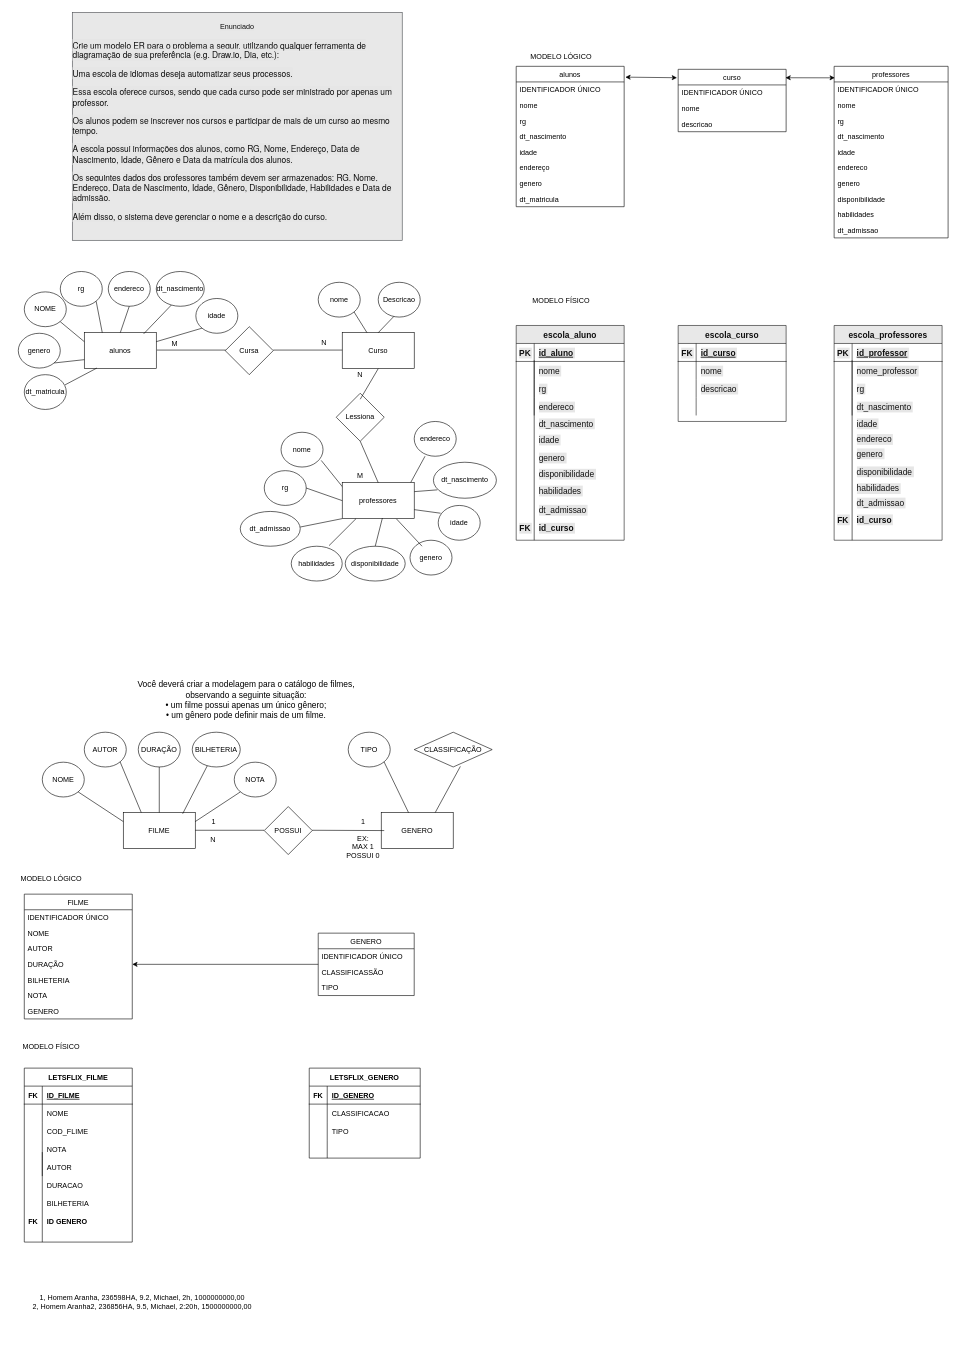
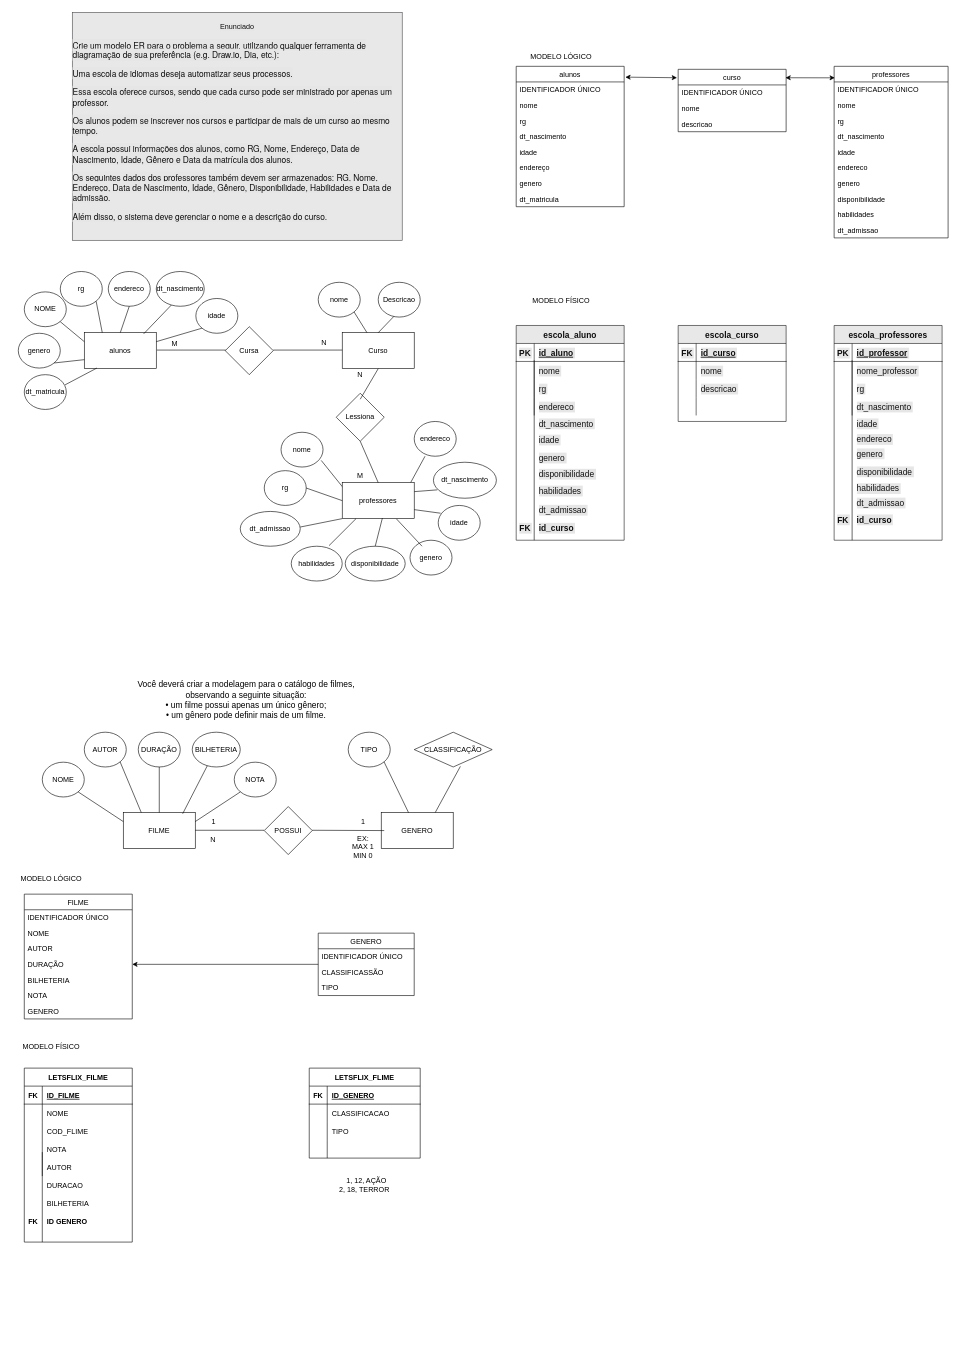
(363, 848) -> (363, 848)
(365, 1078) -> (365, 1078)
none -> (366, 1185)
(144, 1302) -> none
